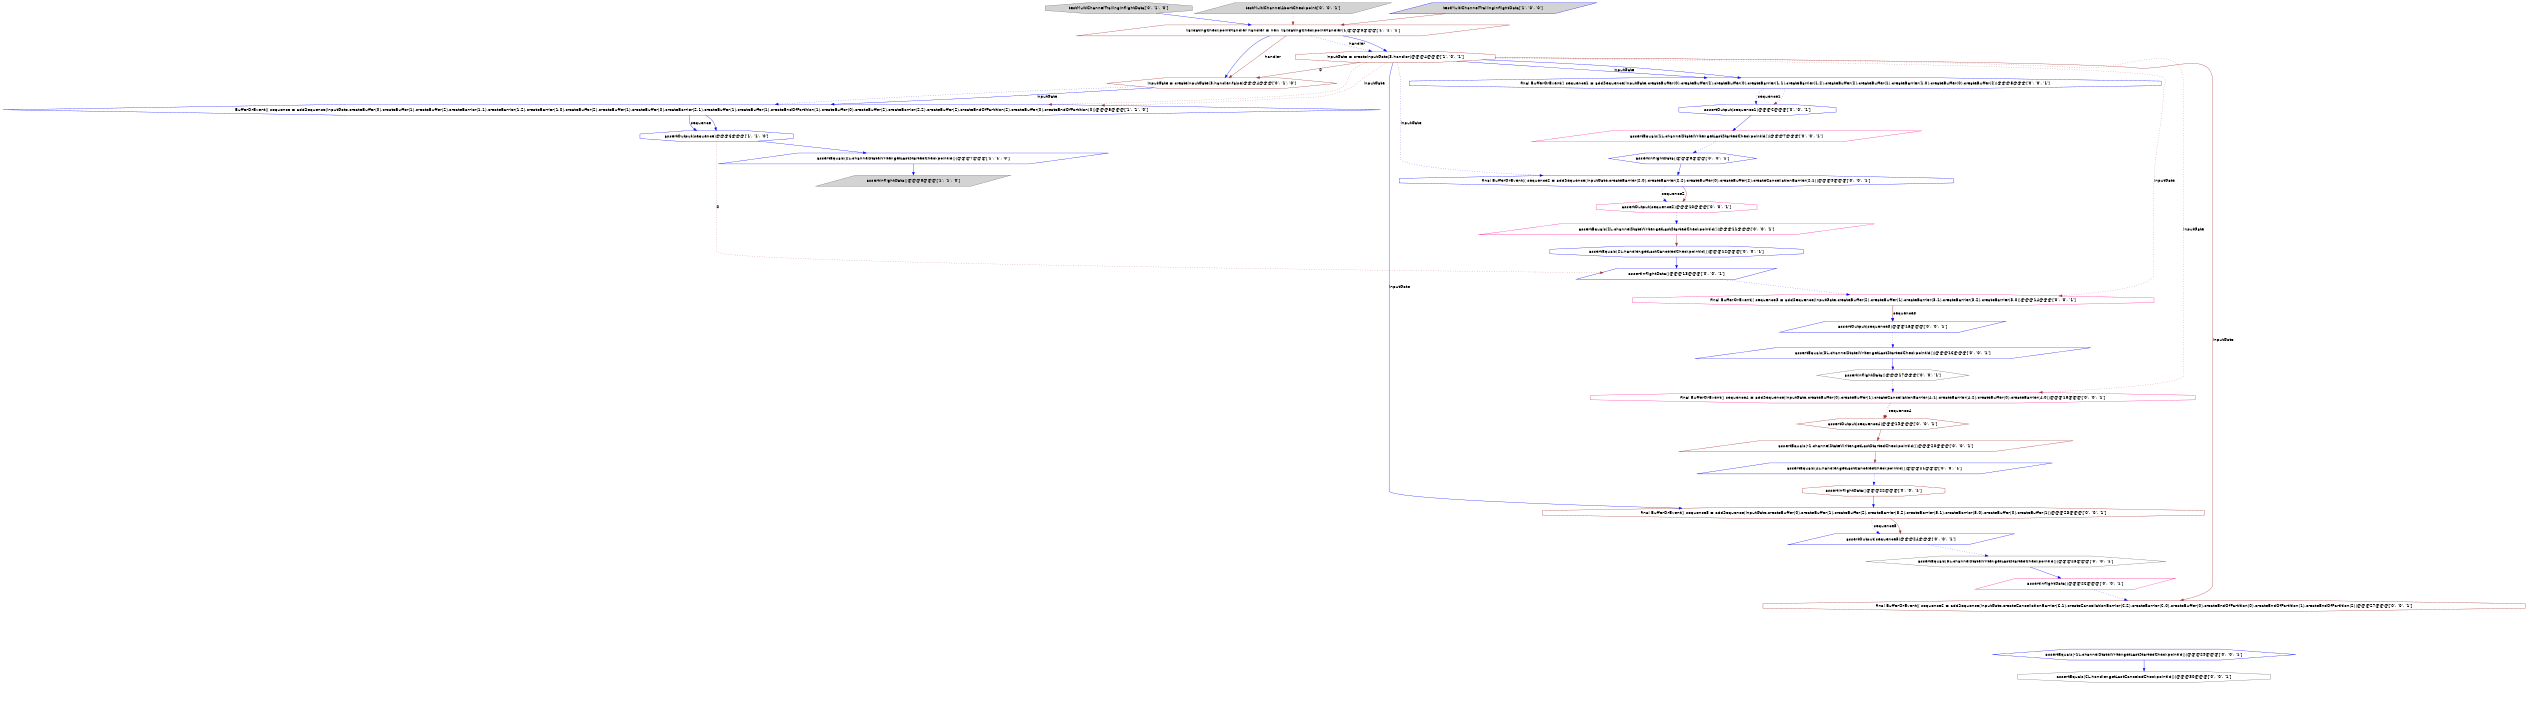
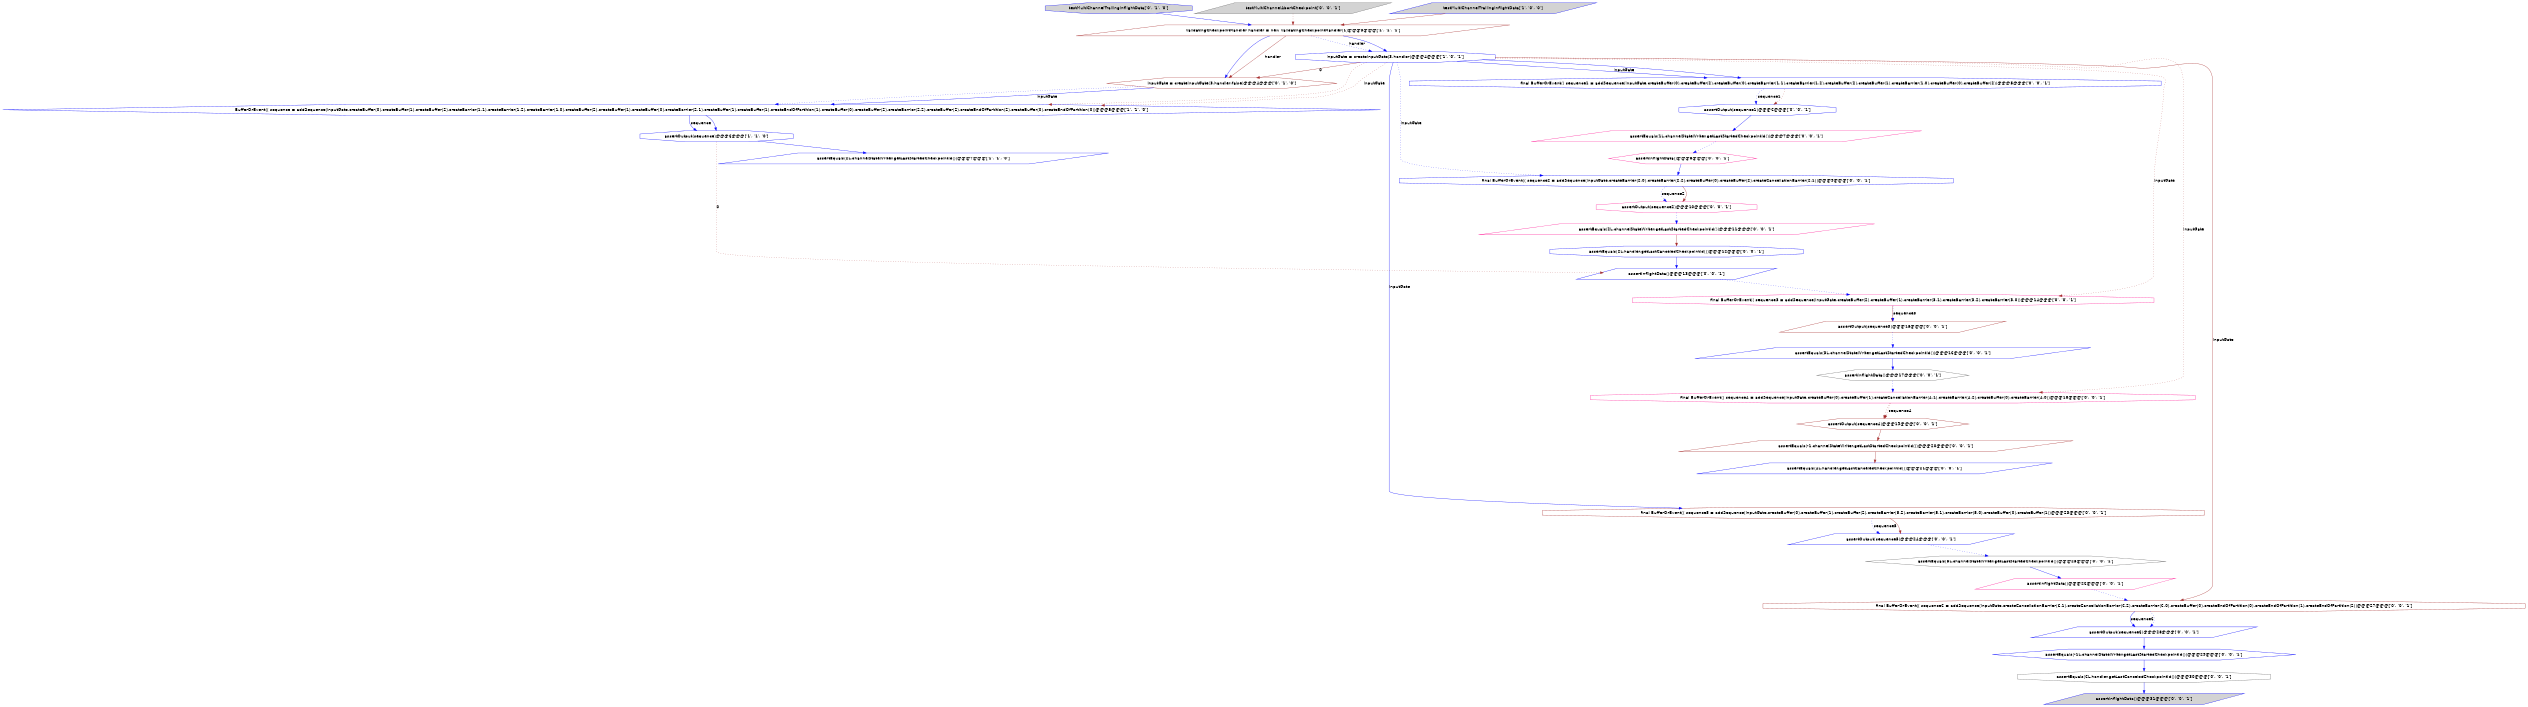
(1119, 8) -> (1119, 8)
(1395, 57) -> (1395, 57)
(1683, 158) -> (1683, 158)
(913, 181) -> none
(1893, 327) -> (1893, 327)
(1874, 491) -> none
none -> (2144, 632)
none -> (2144, 699)
